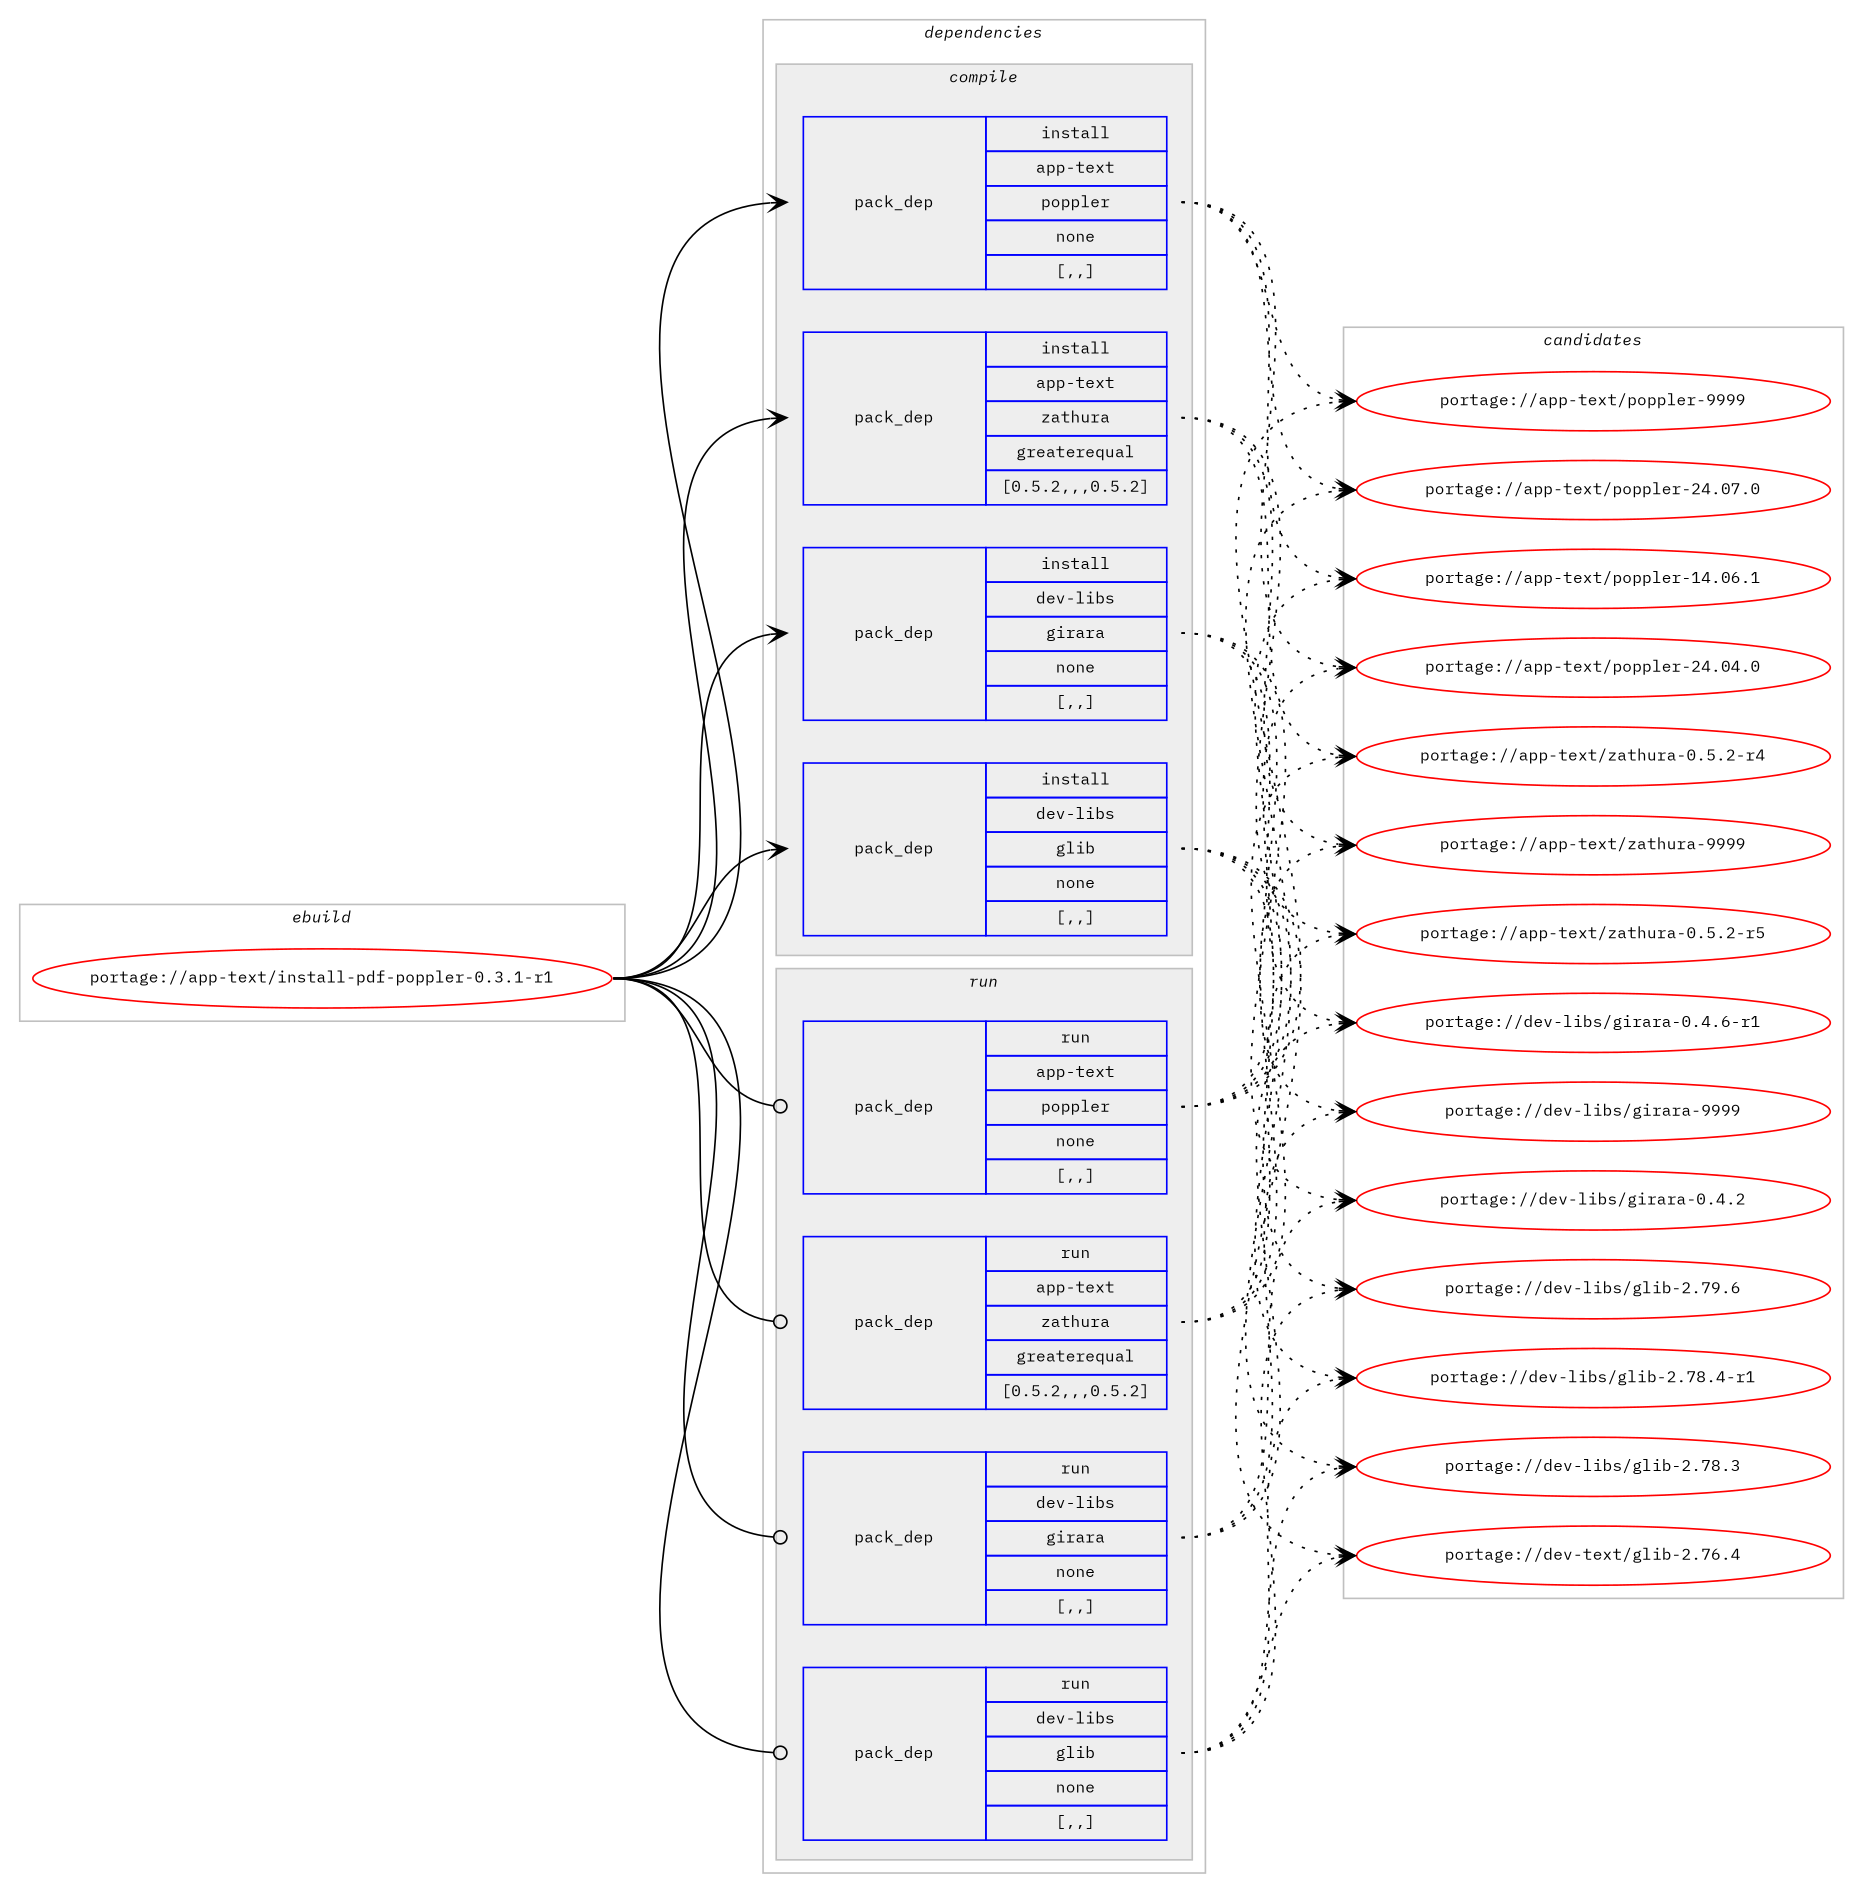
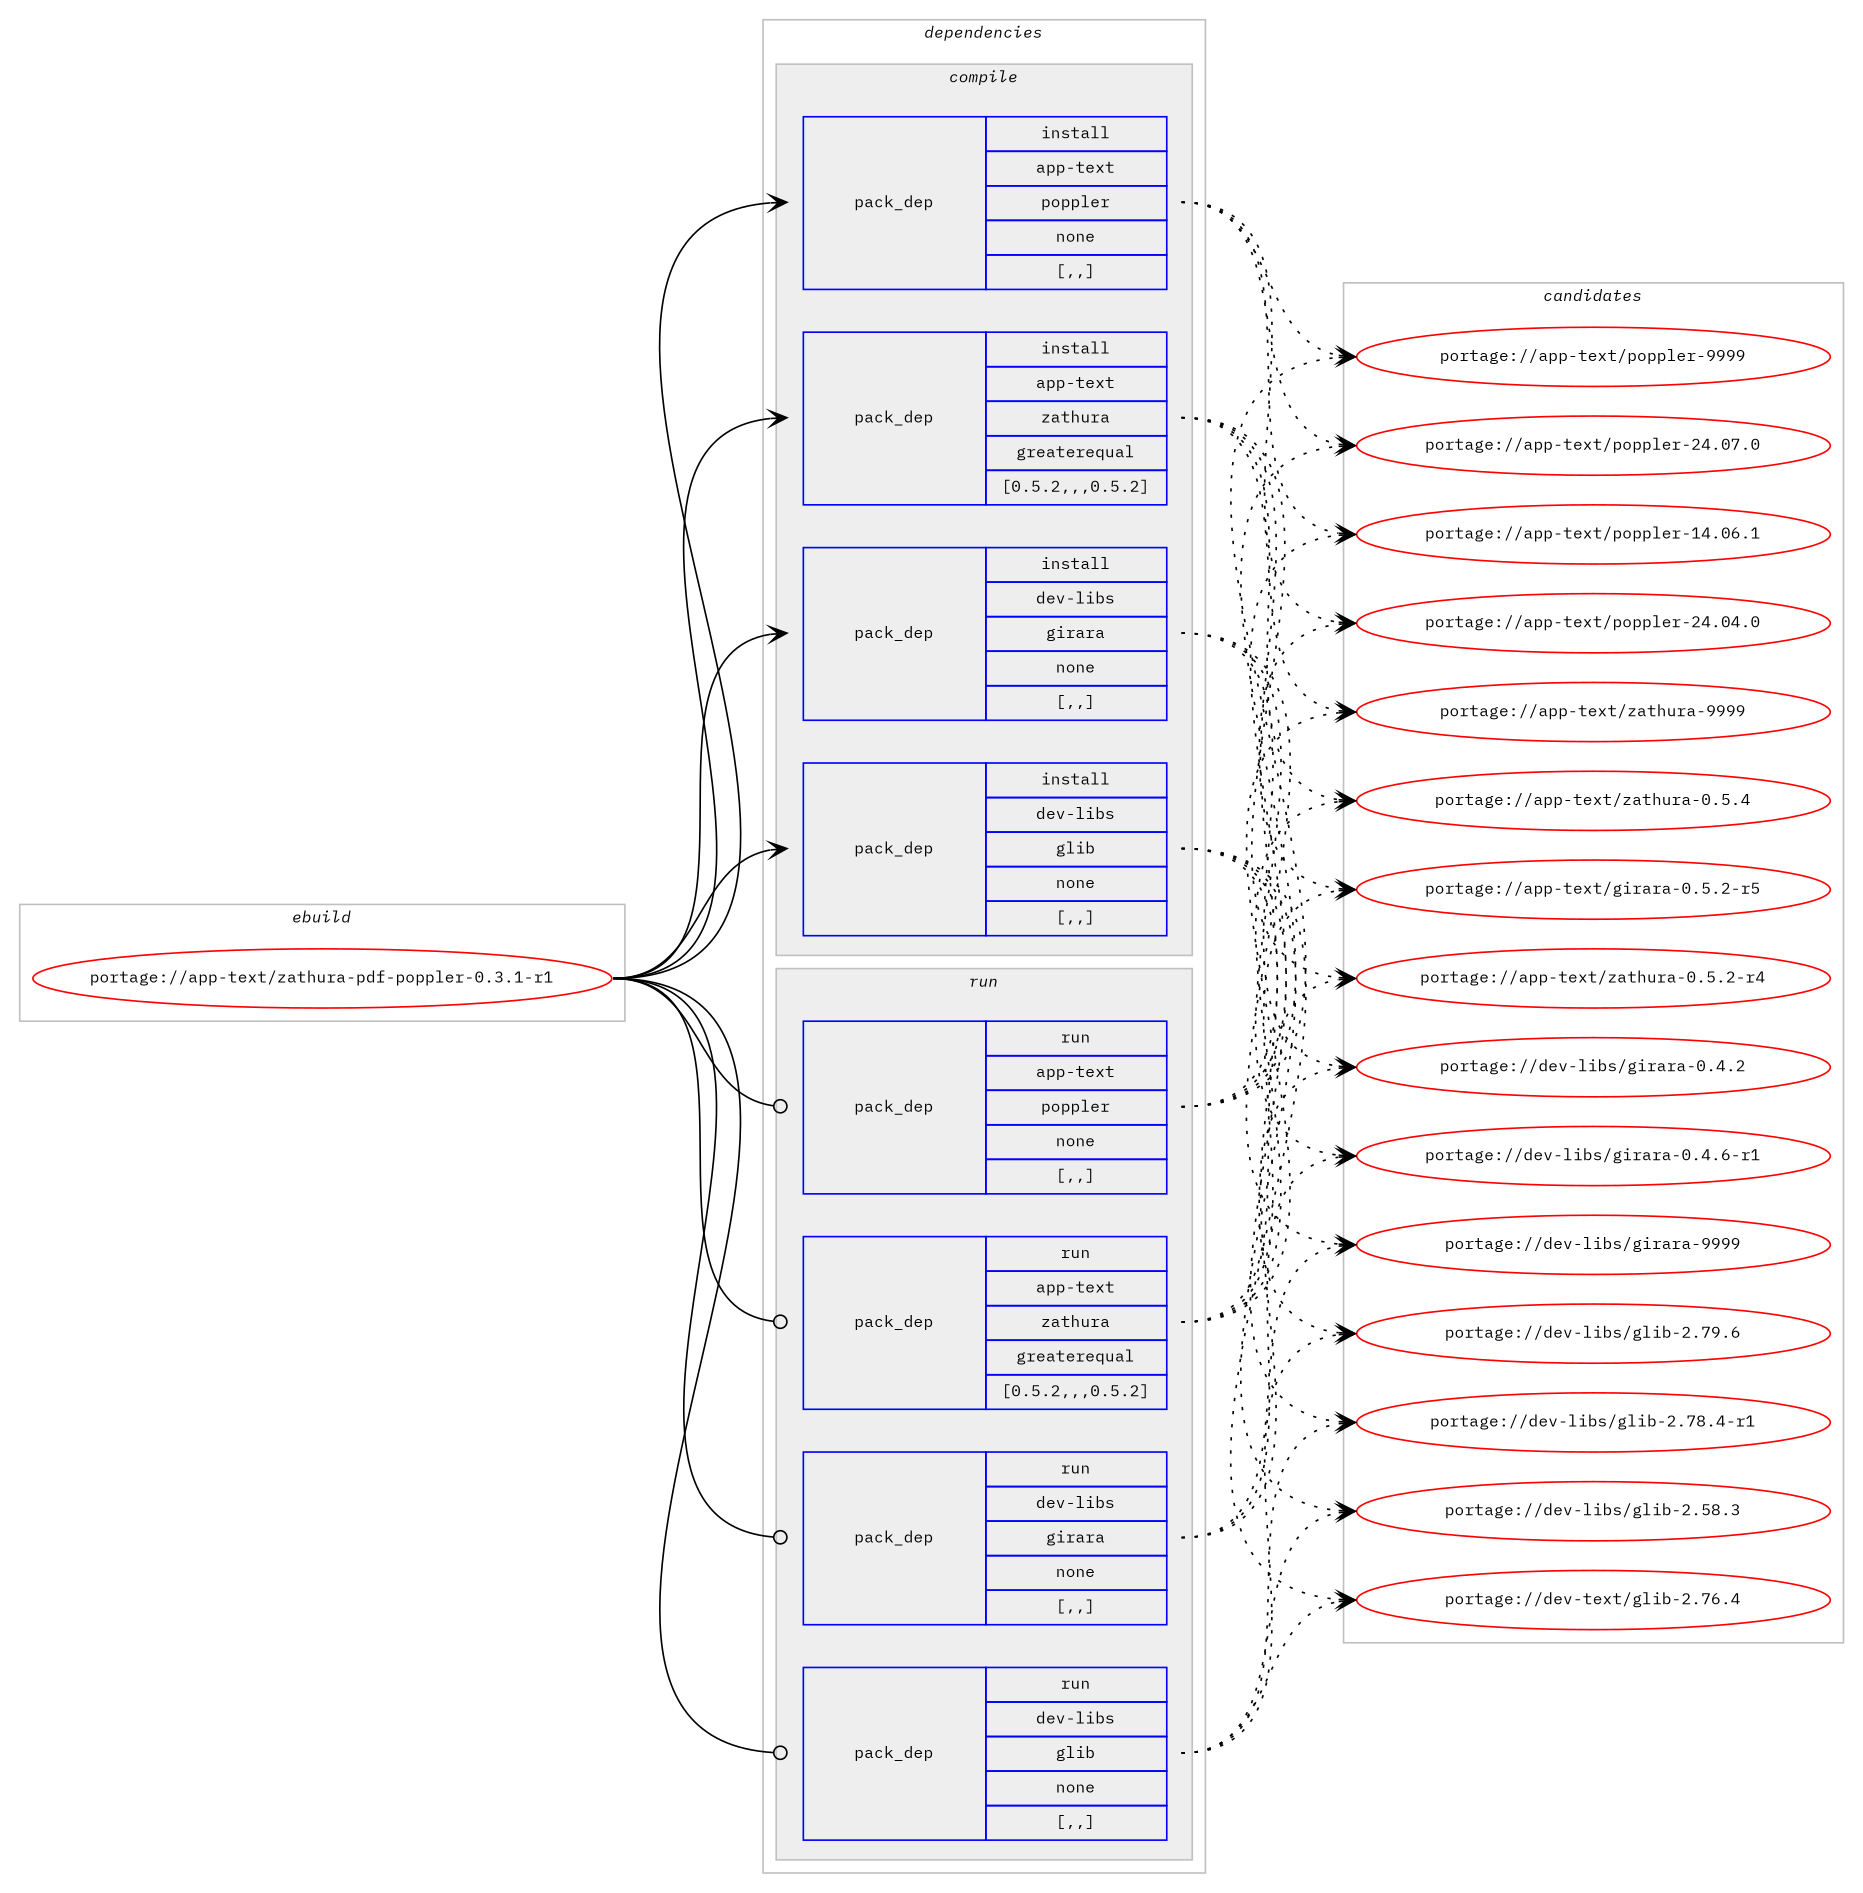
none -> (1593, 801)
(1593, 934) -> (1593, 890)
(322, 978) -> (322, 978)
(1593, 1467) -> (1593, 1511)
